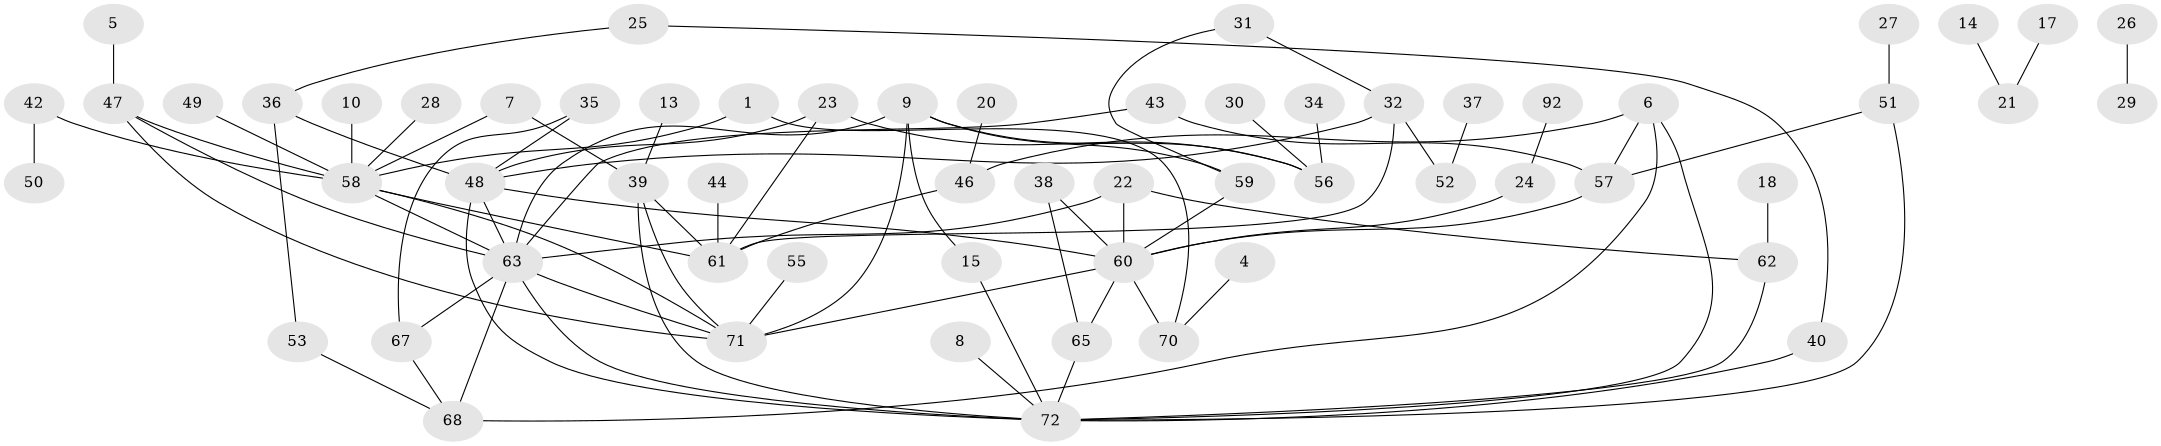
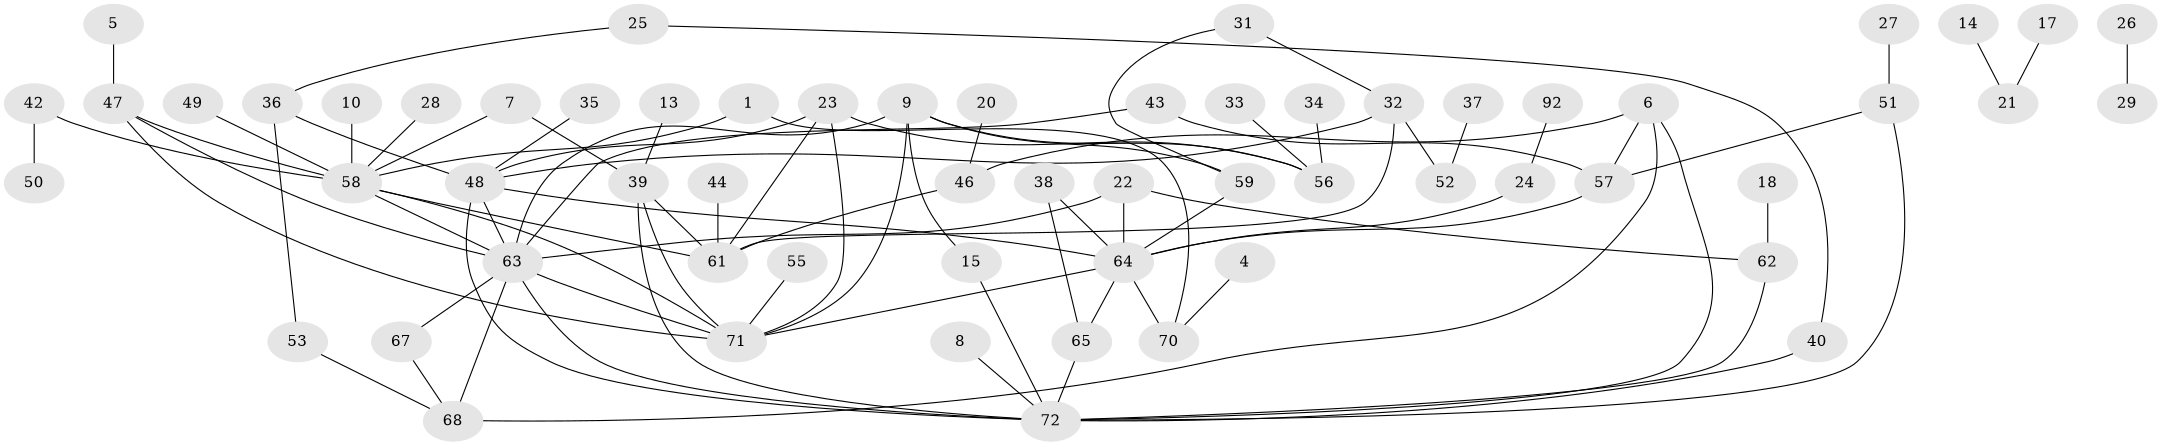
(1235, 104) -> (1235, 104)
(424, 179) -> none
none -> (844, 248)
(1124, 262) -> (1124, 262)
